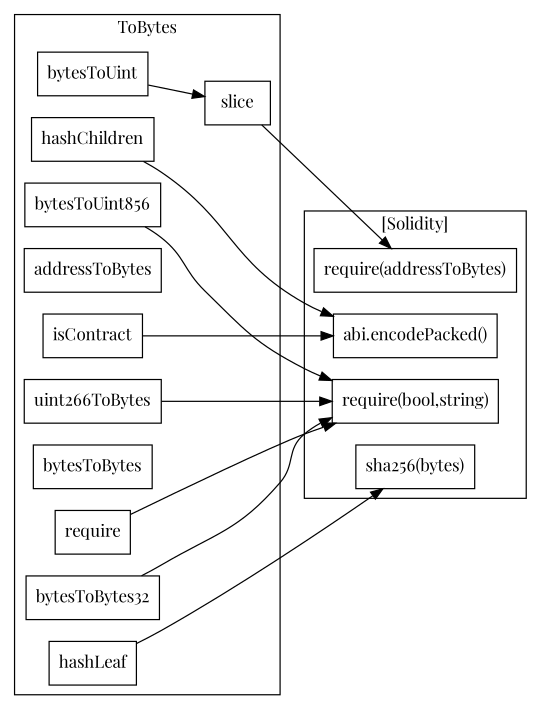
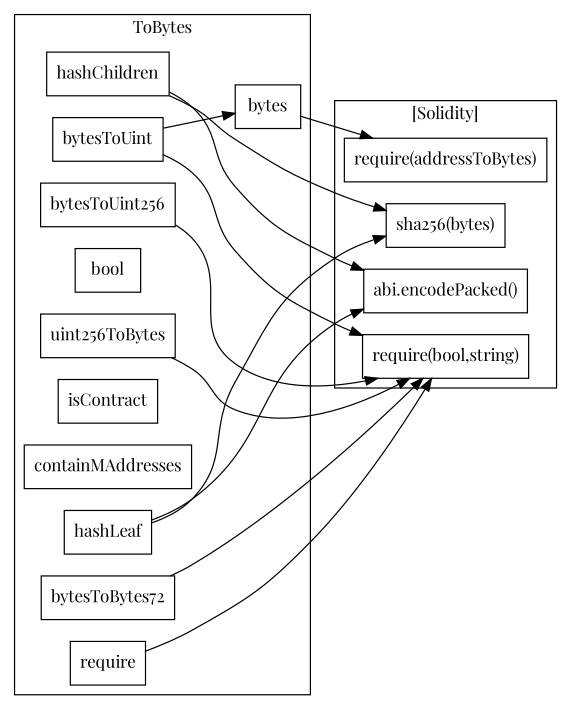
(238, 103) -> (268, 107)
none -> (267, 160)
(93, 205) -> (108, 205)
none -> (241, 257)
(93, 270) -> (108, 270)
(232, 336) -> (253, 428)
(93, 401) -> (108, 336)
(93, 467) -> (108, 467)
(93, 598) -> (108, 598)
